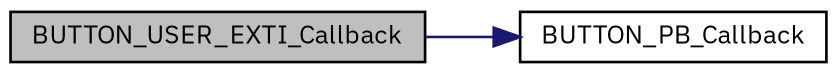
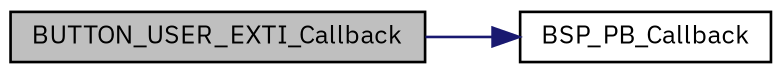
(673, 37) -> (646, 37)
